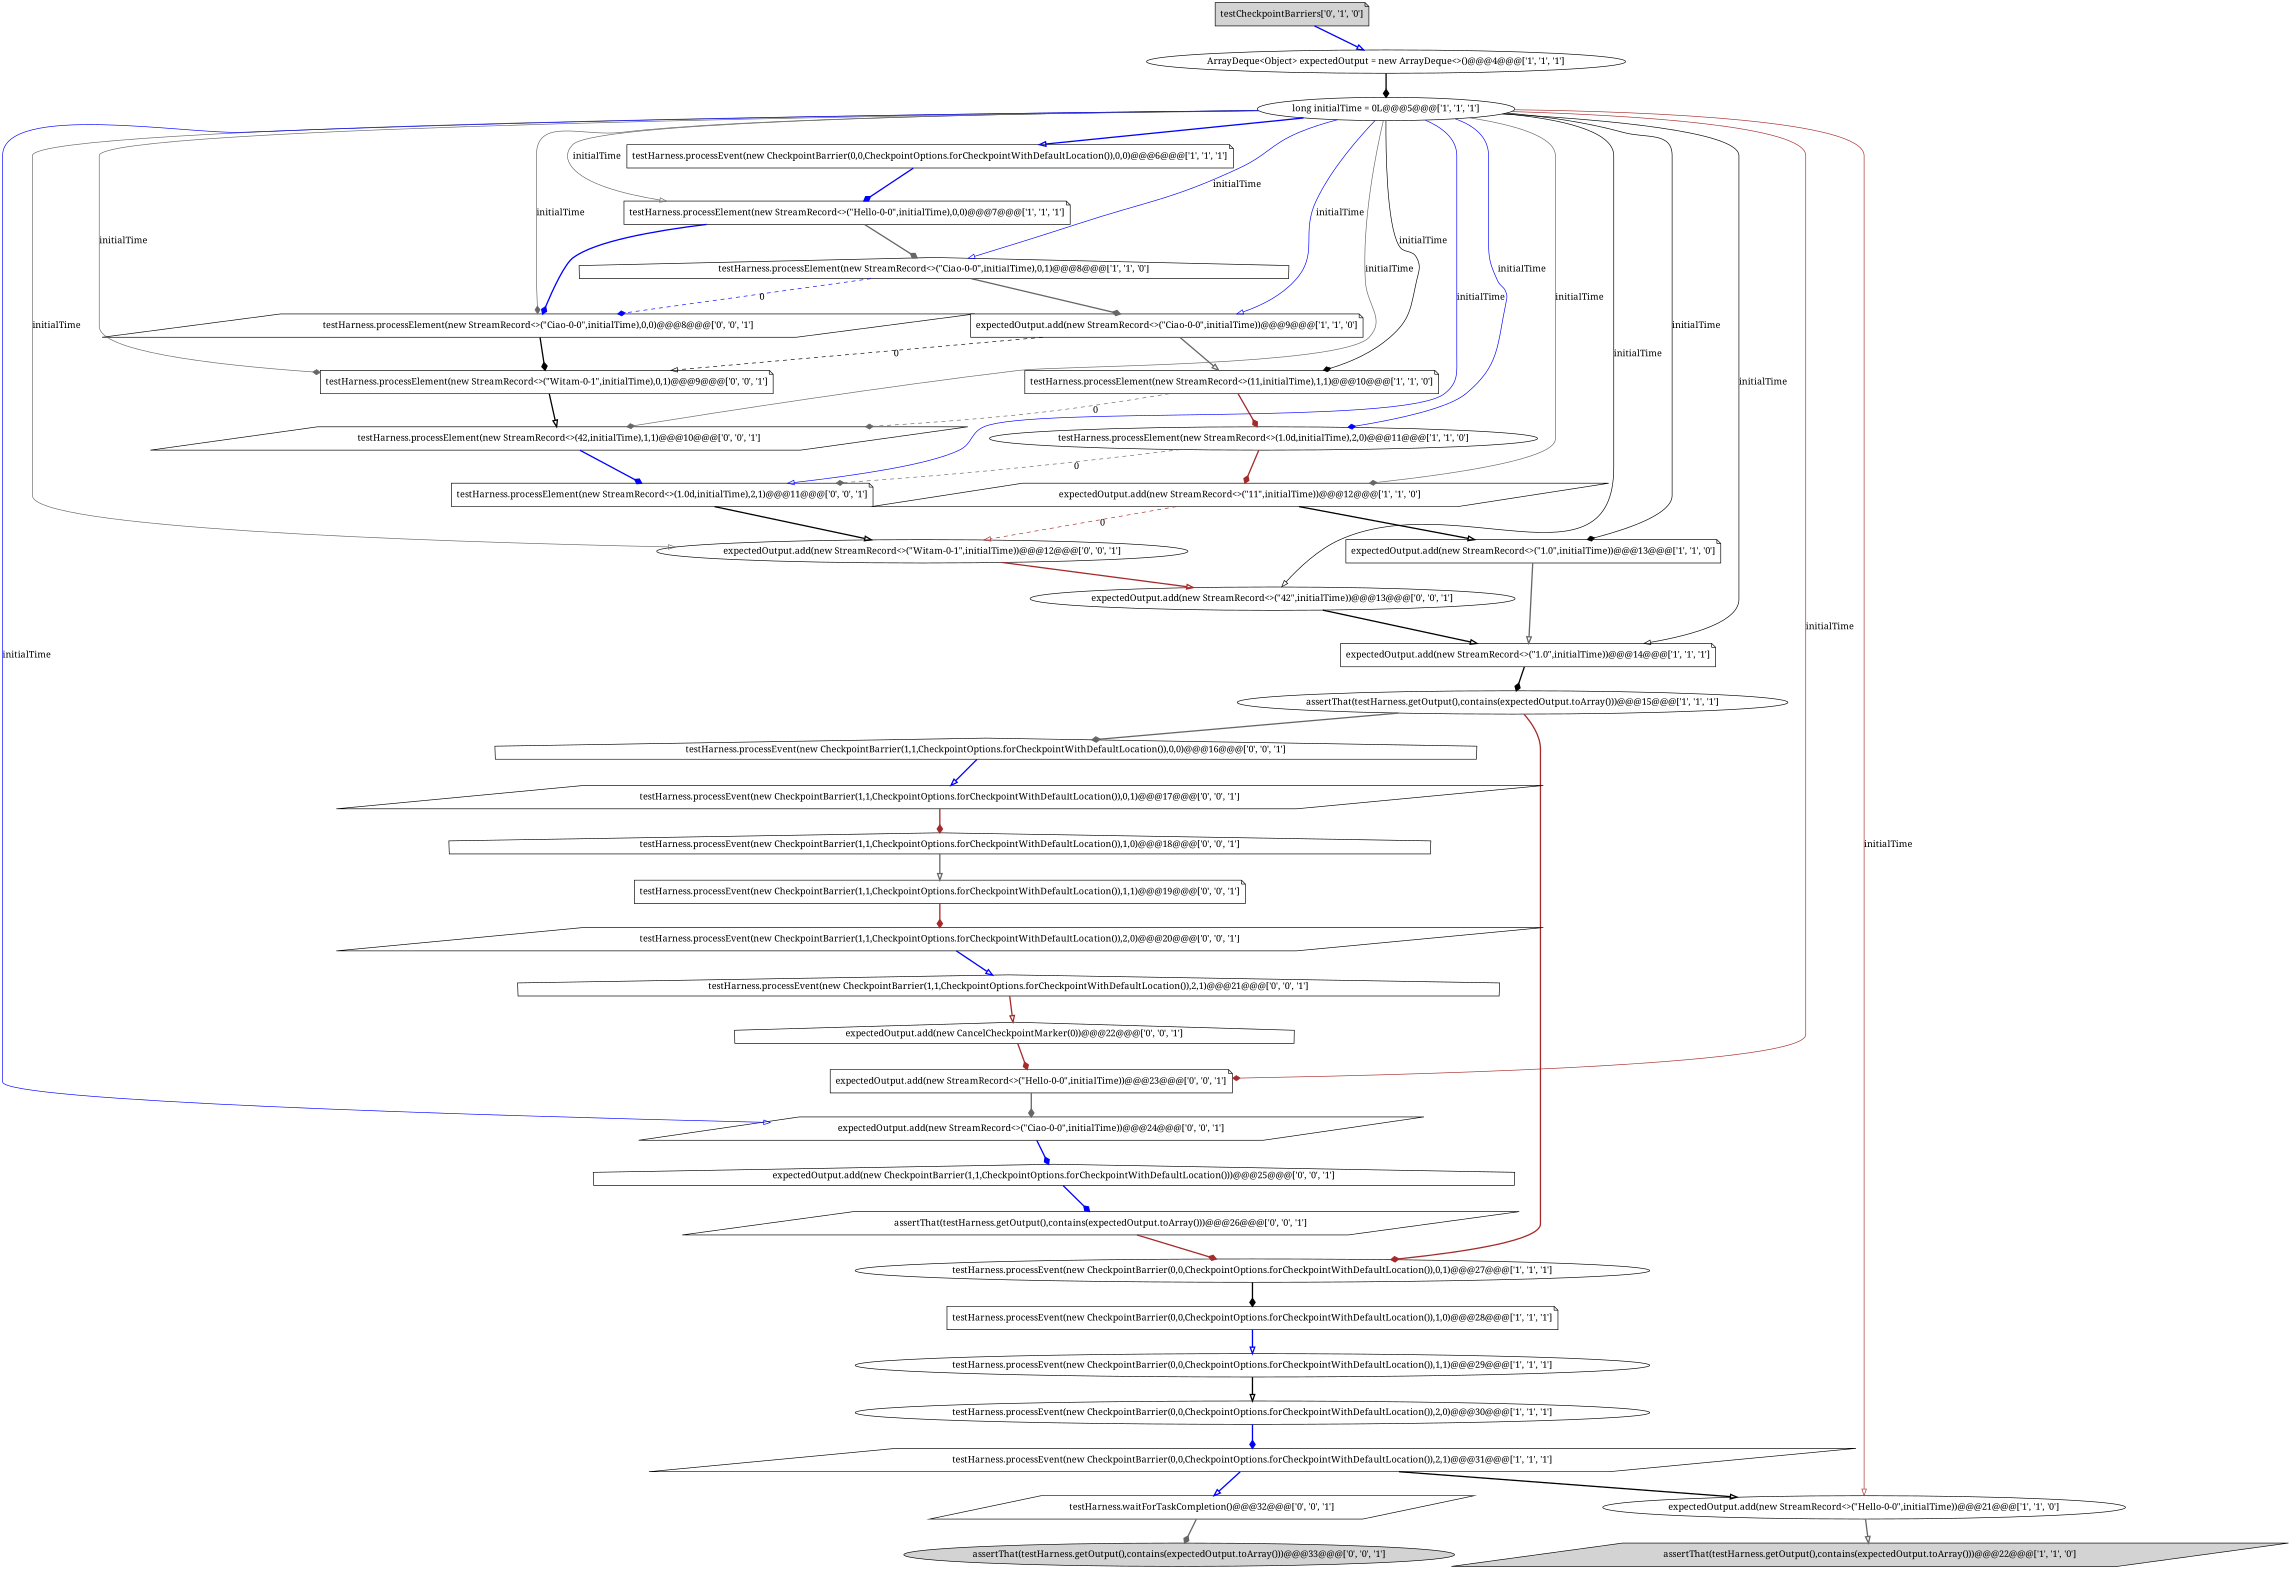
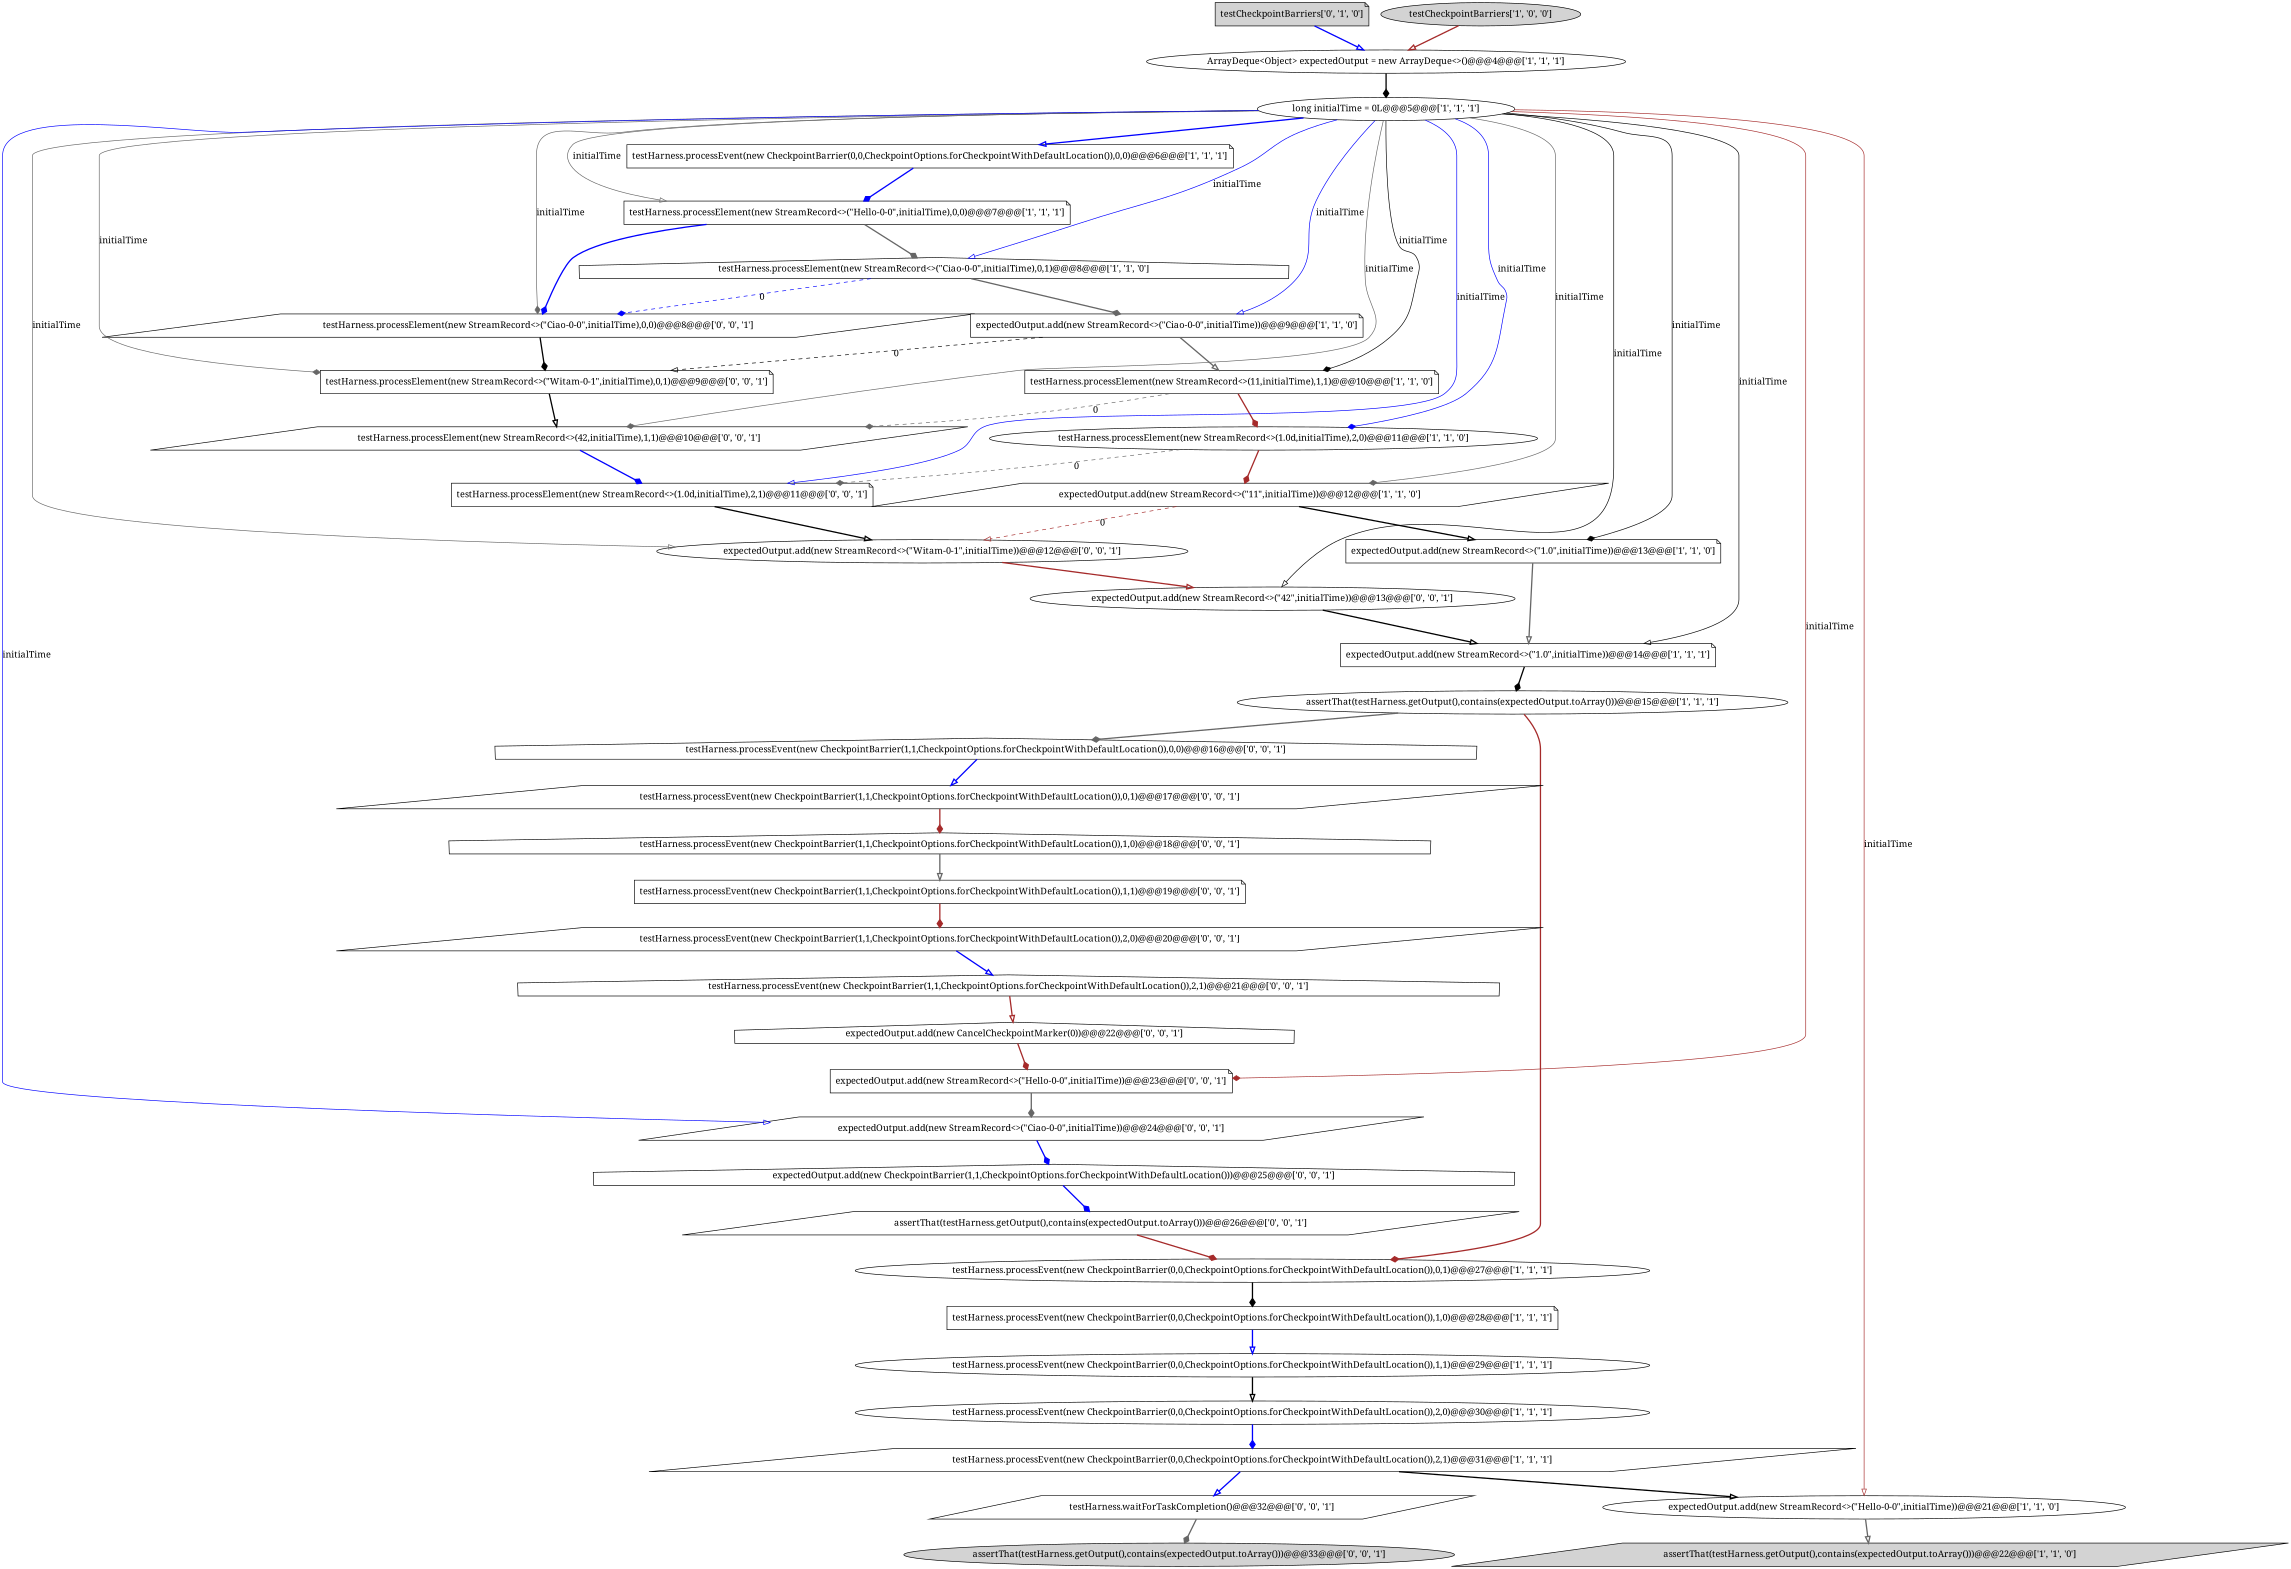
none -> (1481, 14)
